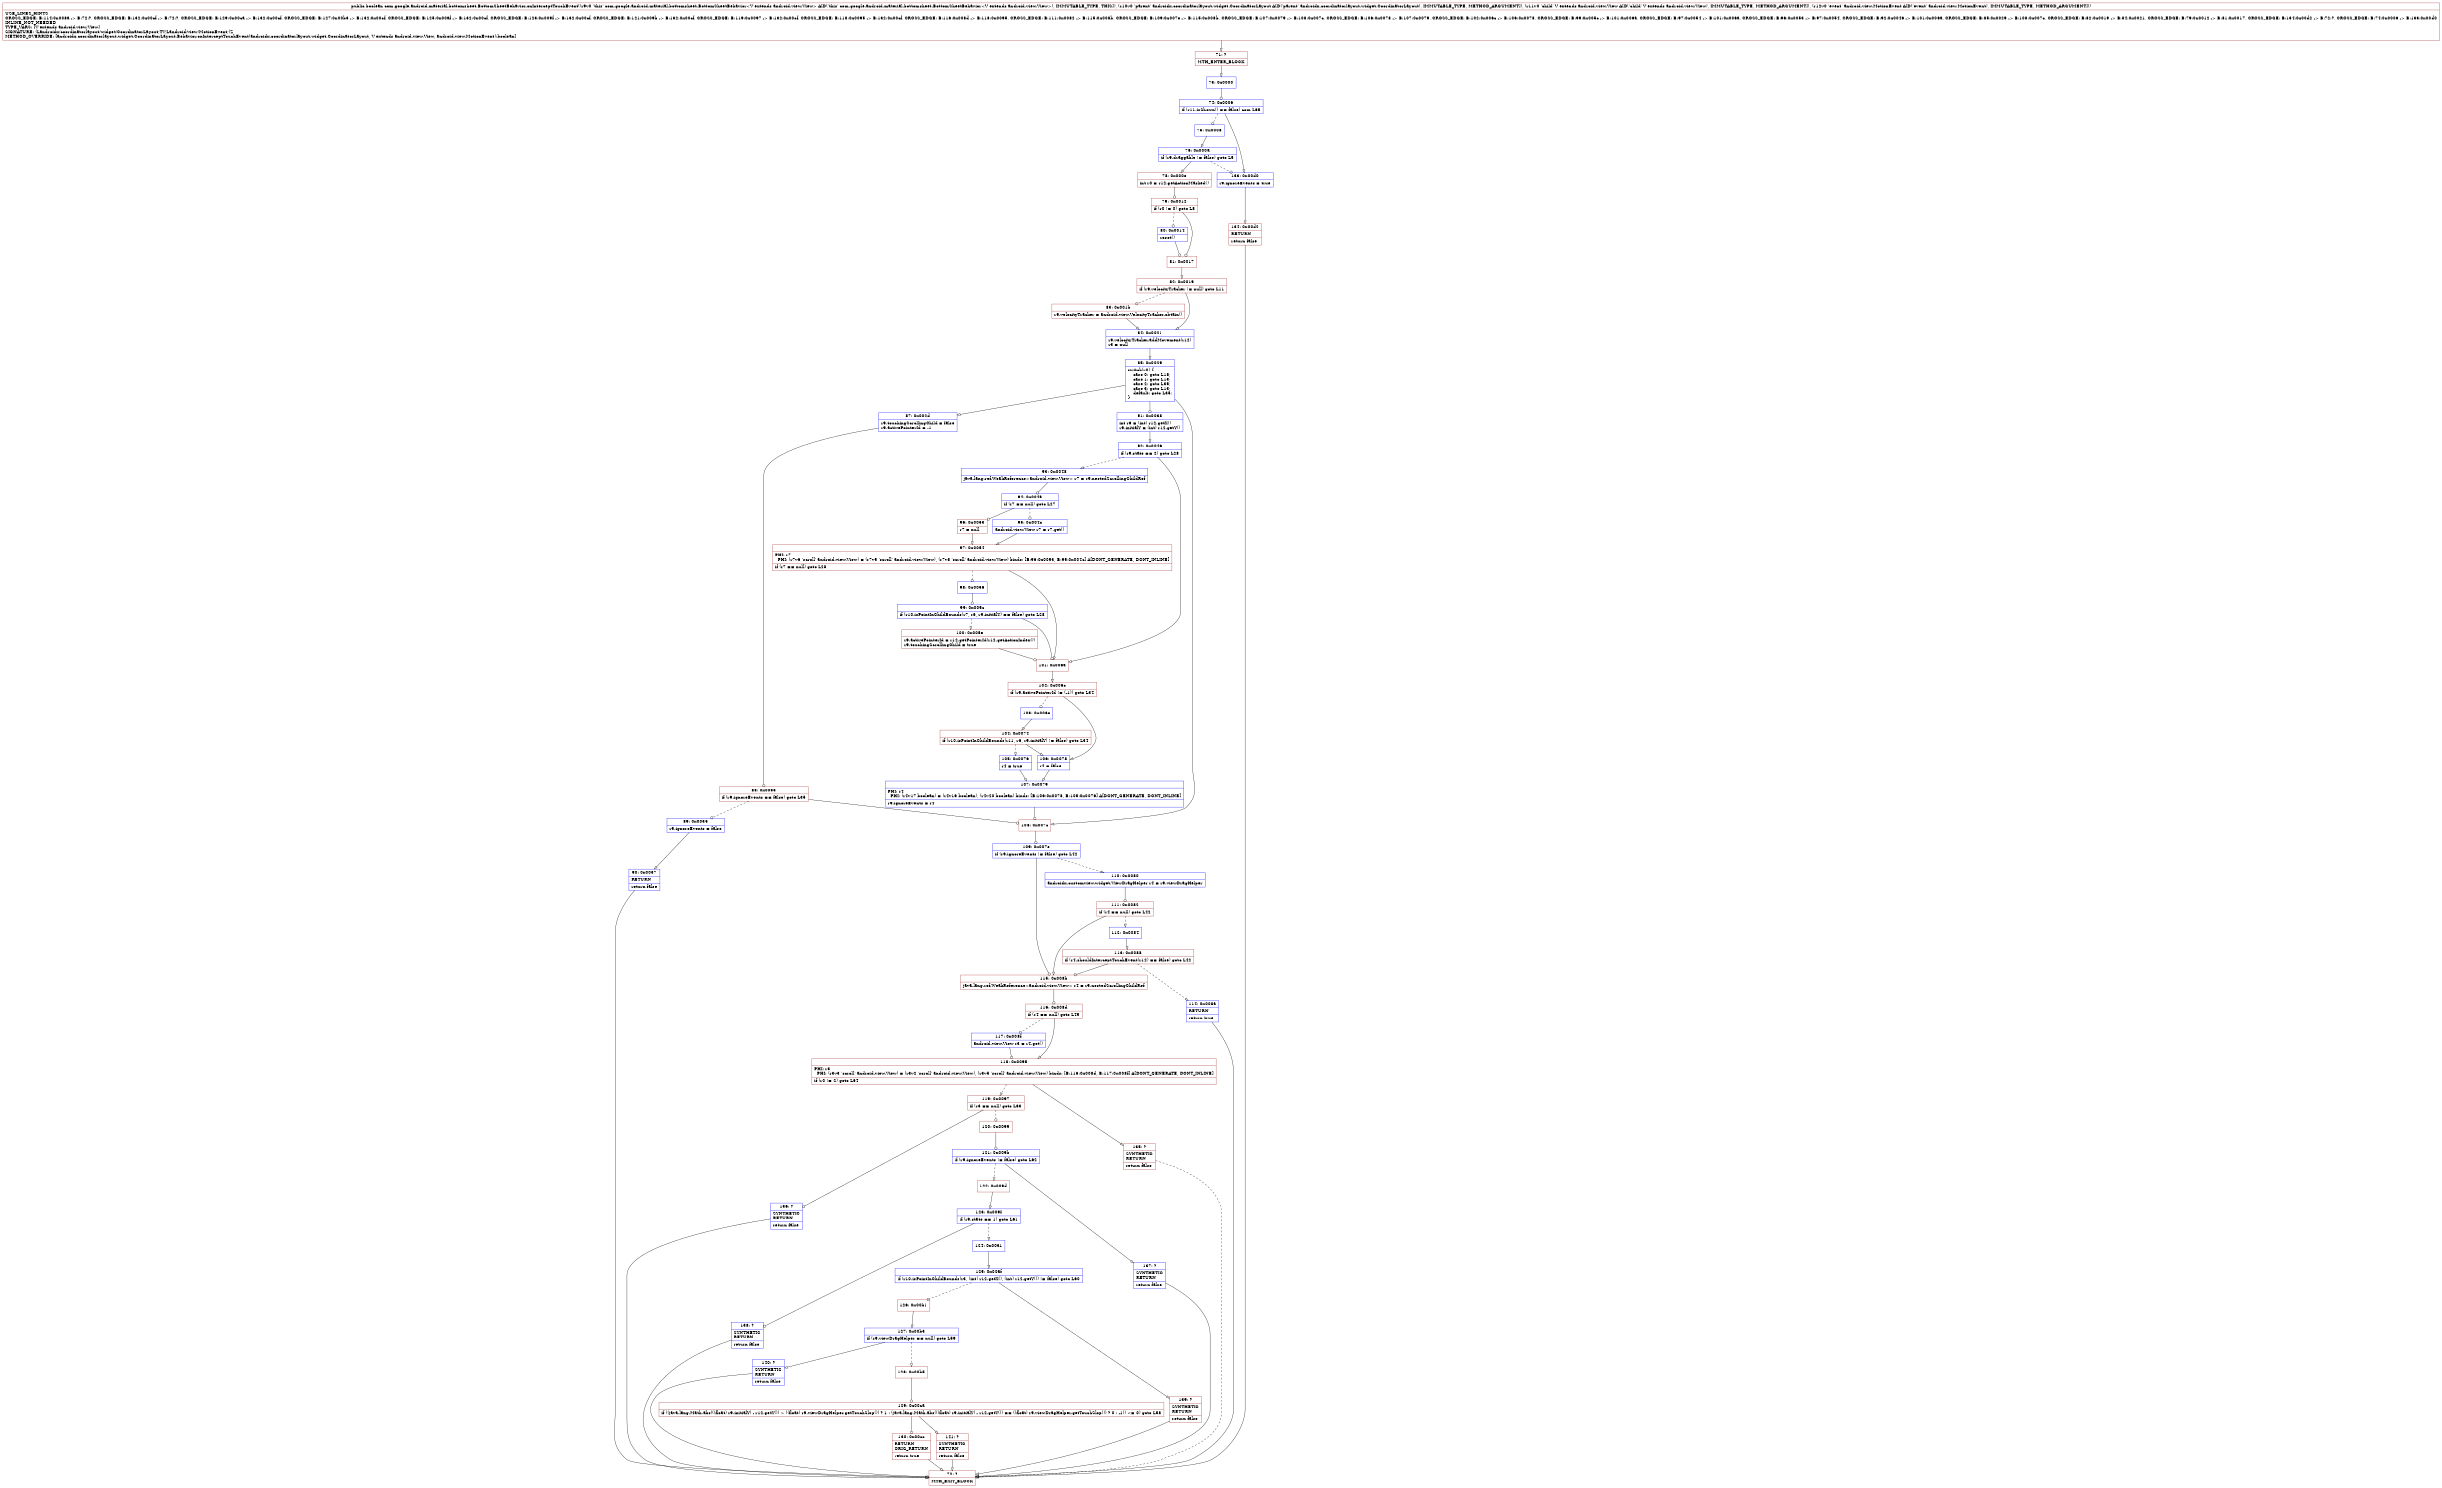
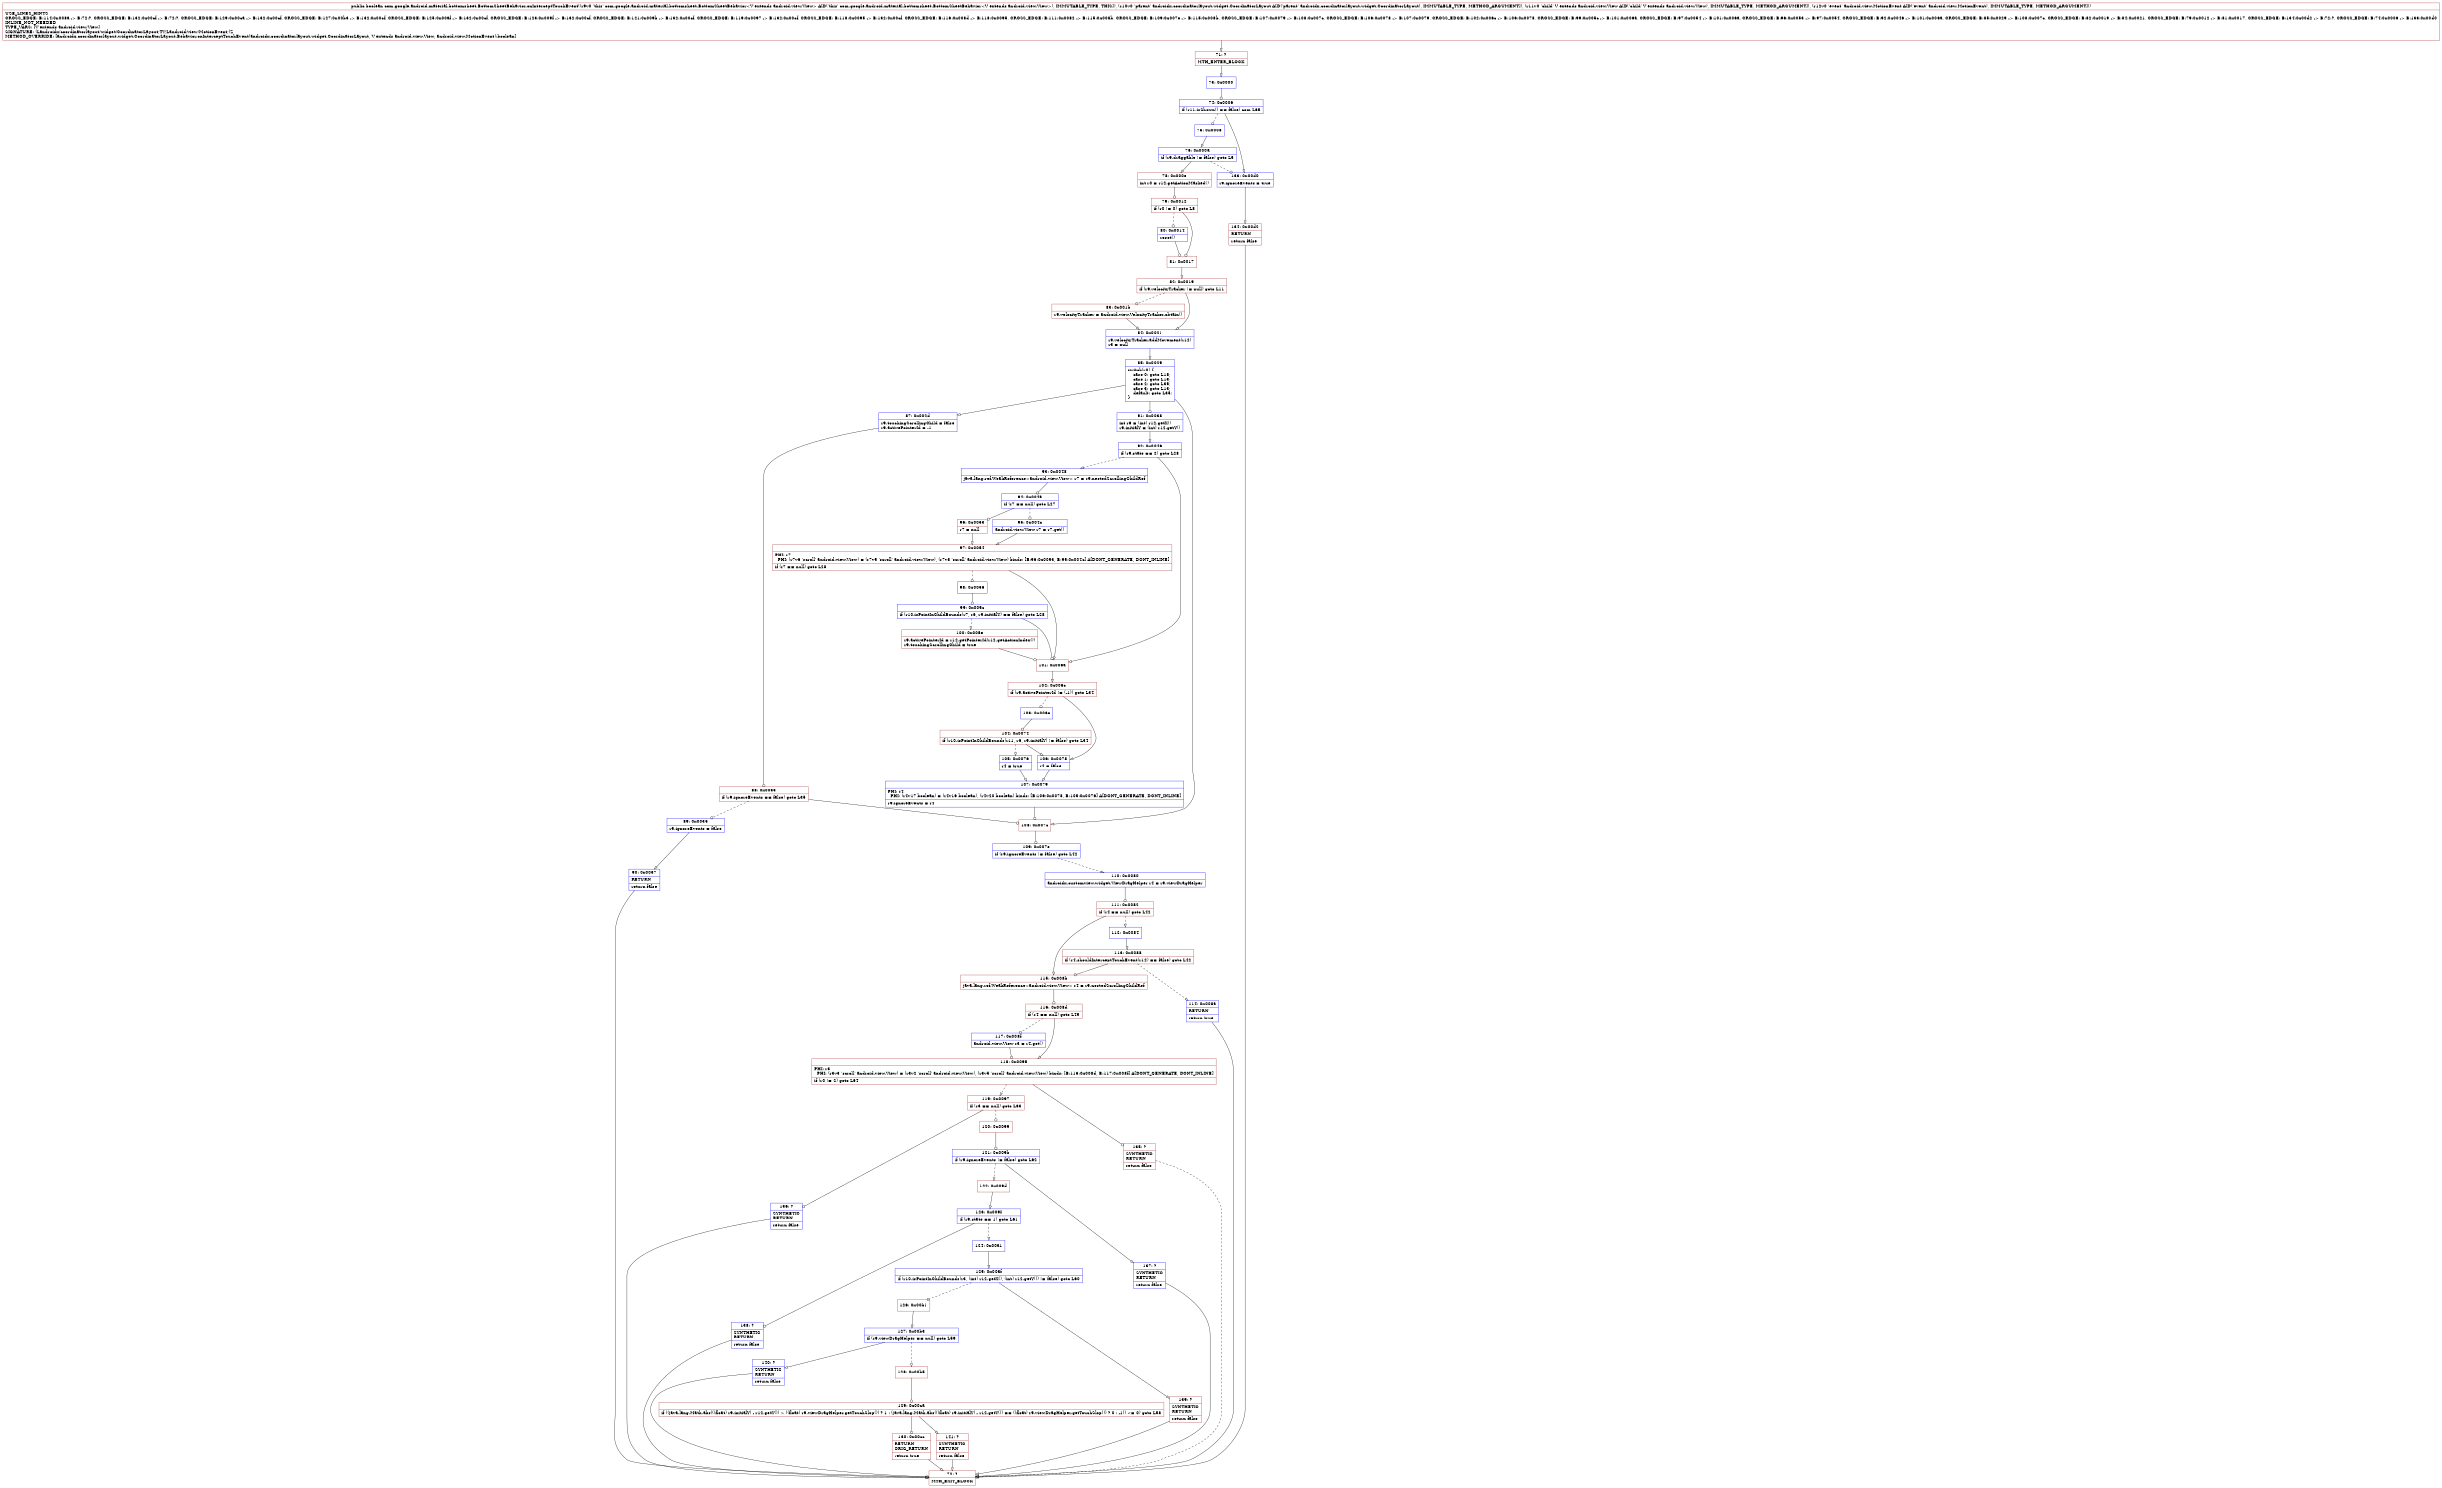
(1028, 724) -> (1028, 724)
(1036, 917) -> none
(1077, 1114) -> (1077, 1114)
